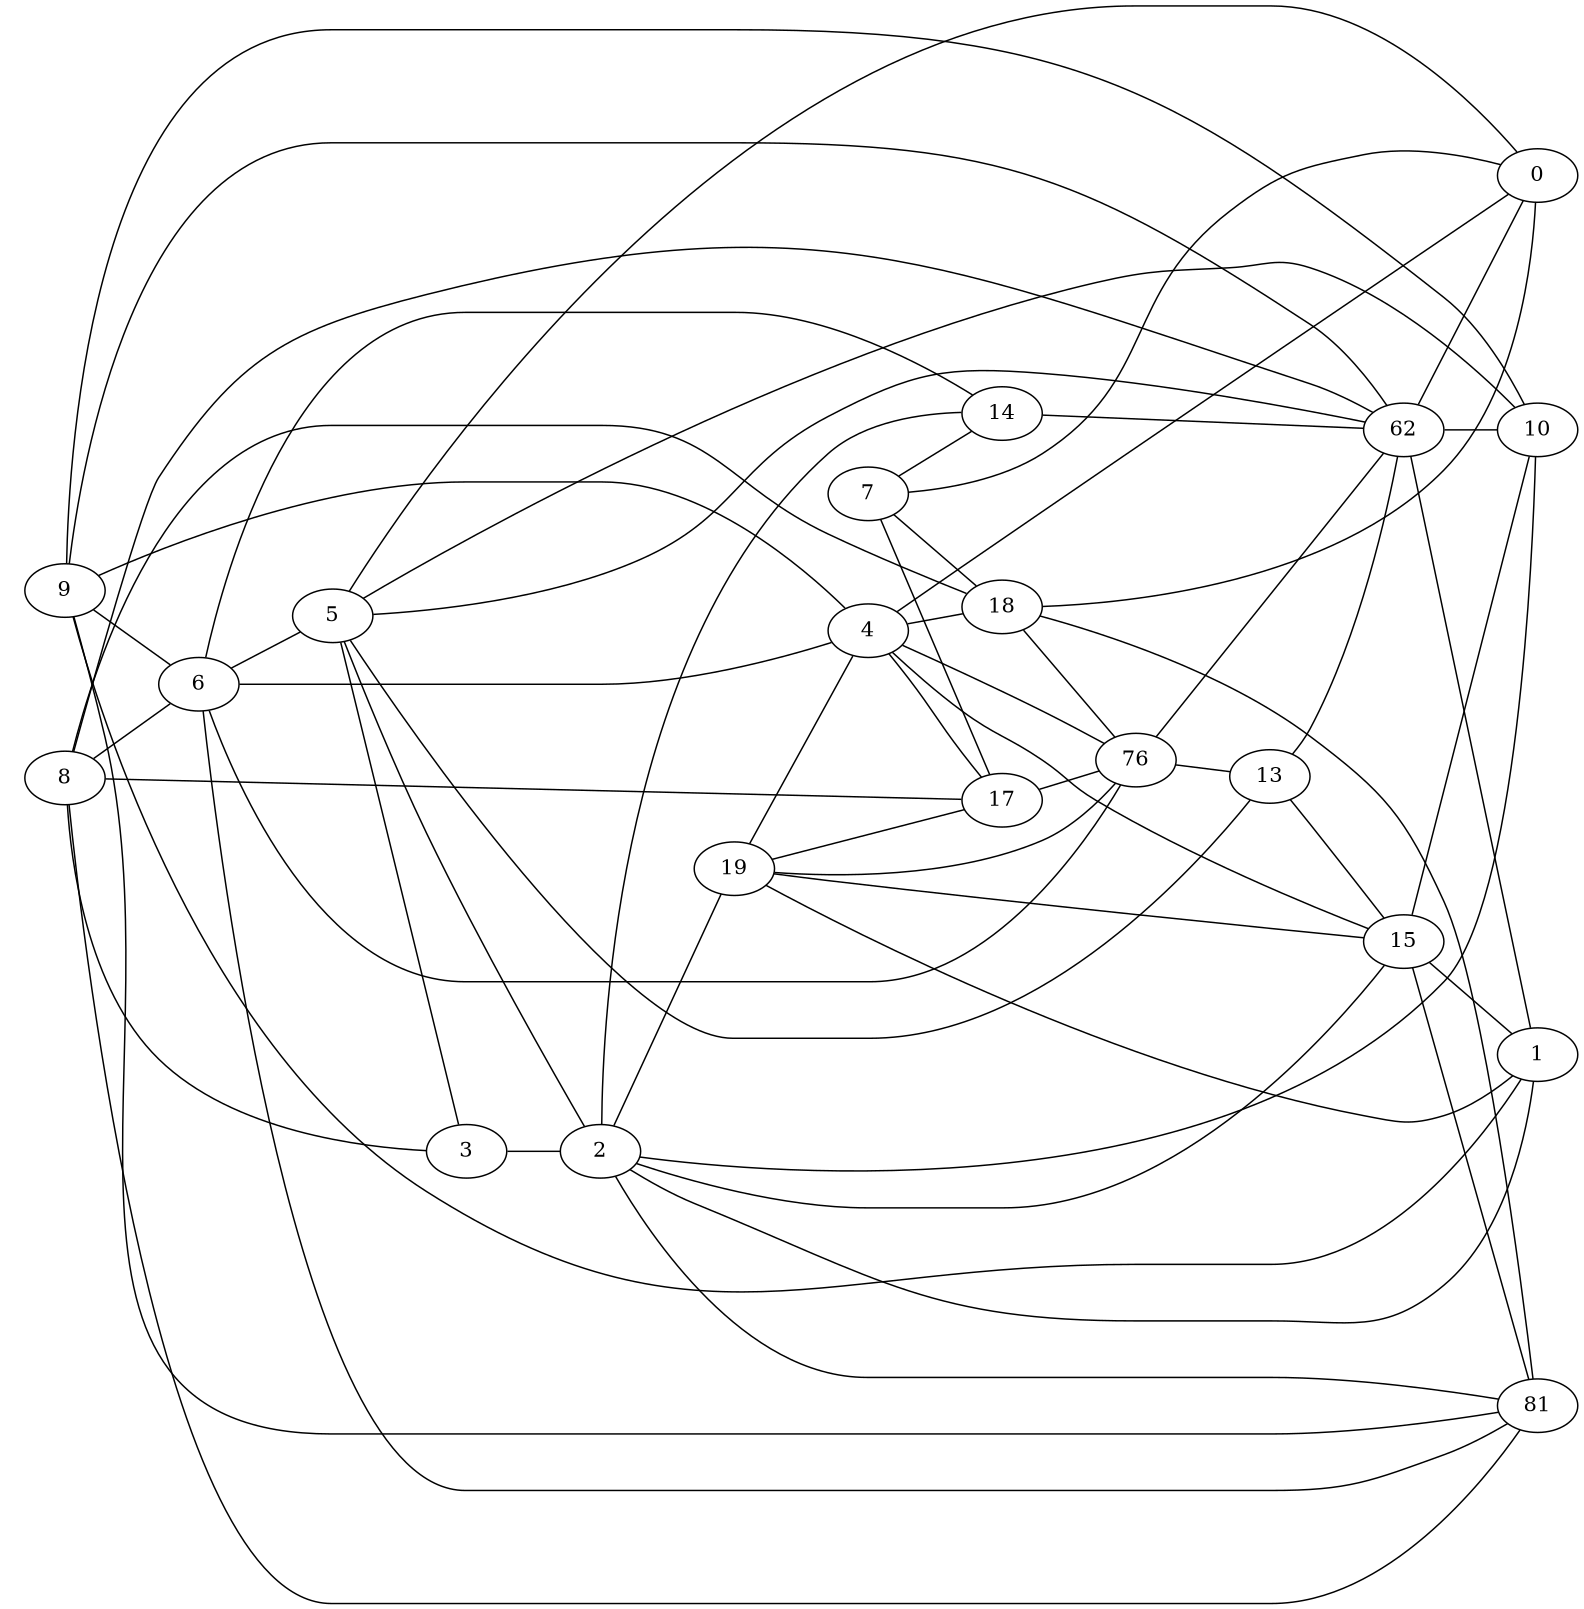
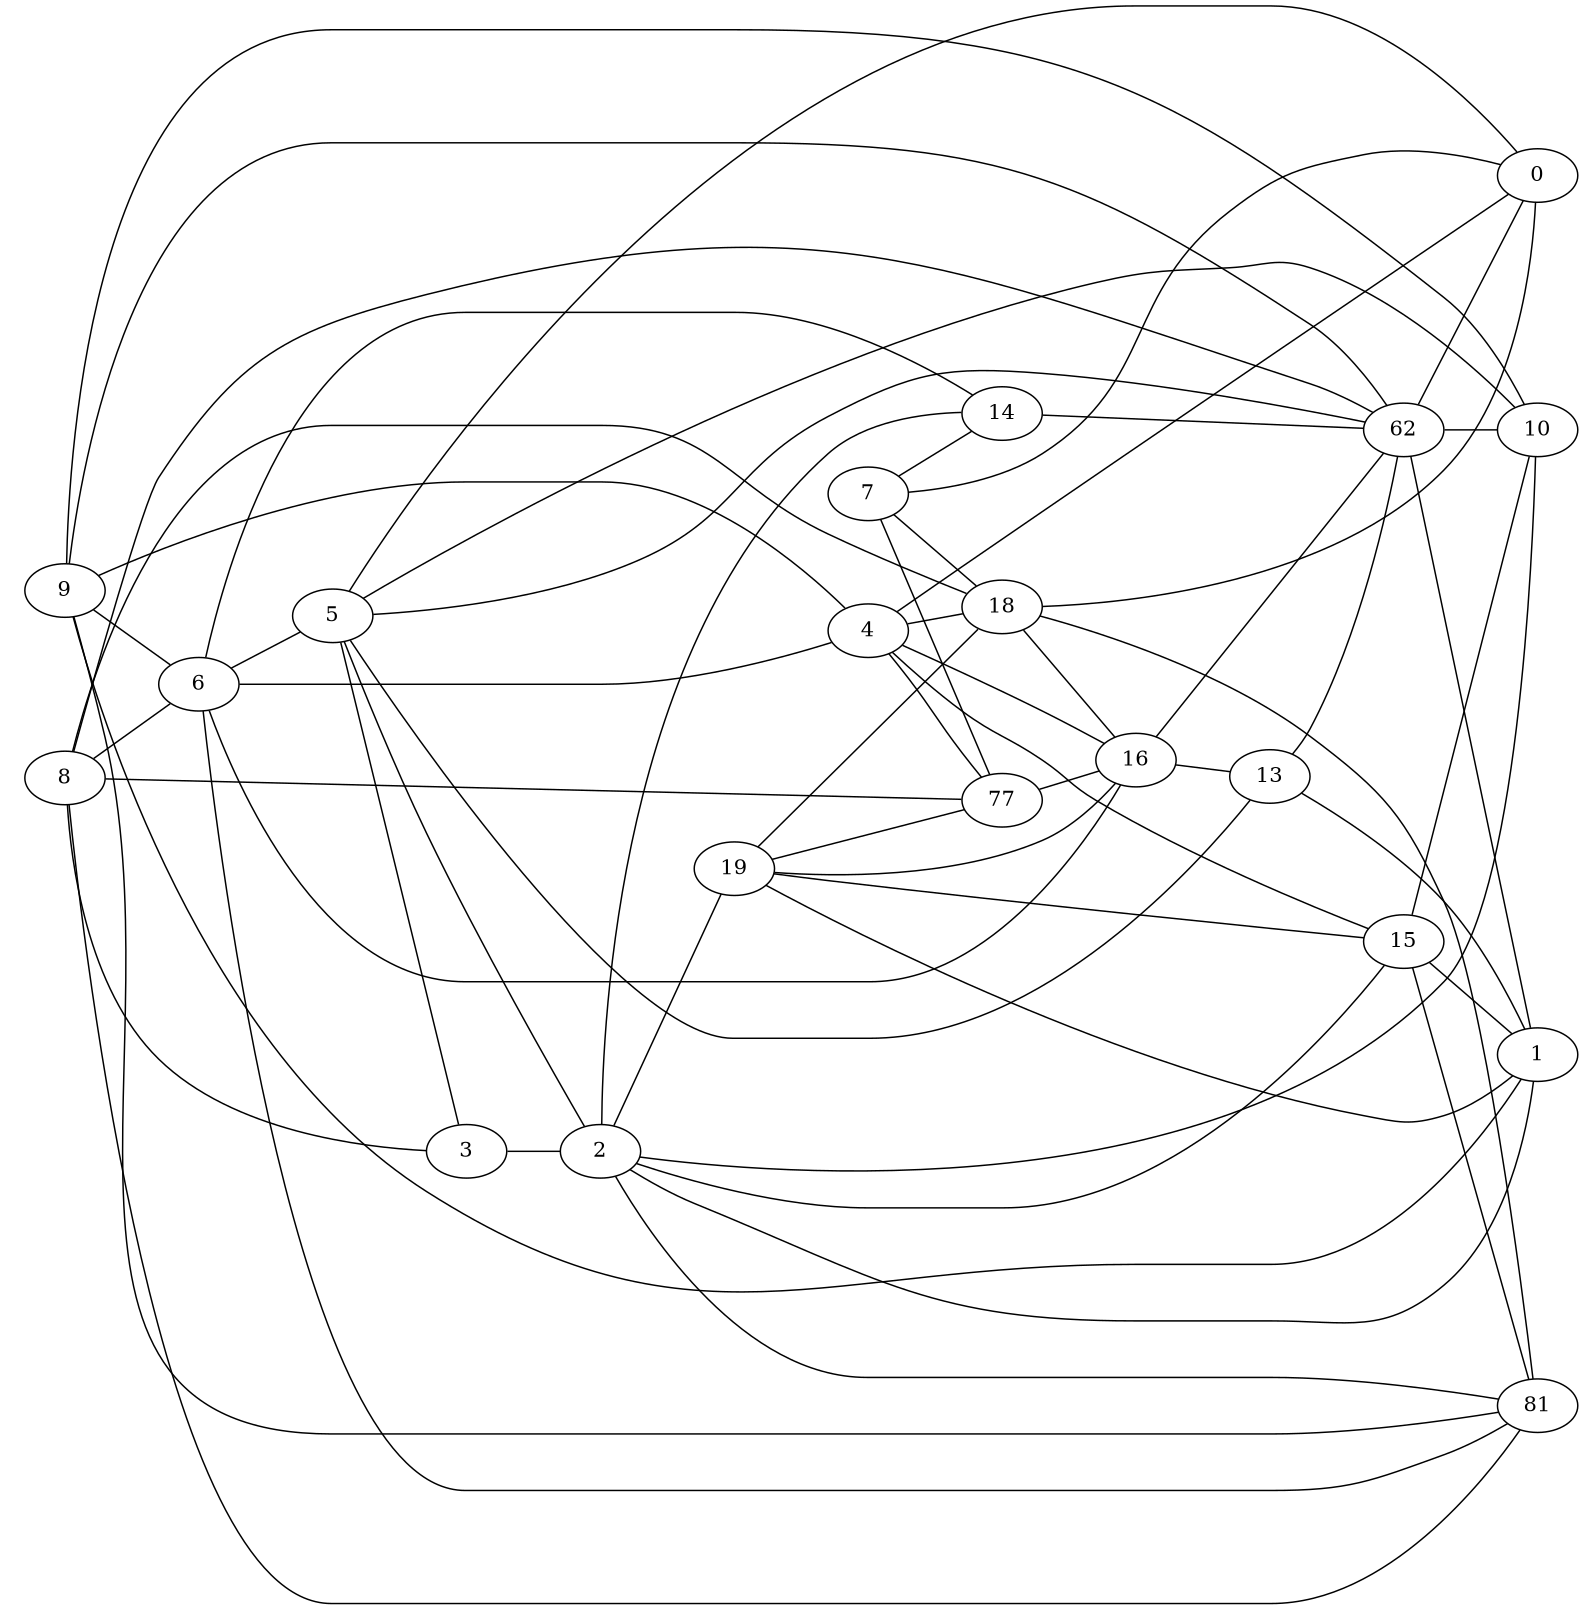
(801, 750) -> (868, 738)
(1136, 760) -> (1136, 760)
(1002, 800) -> (1002, 800)
(1337, 859) -> (1410, 869)
